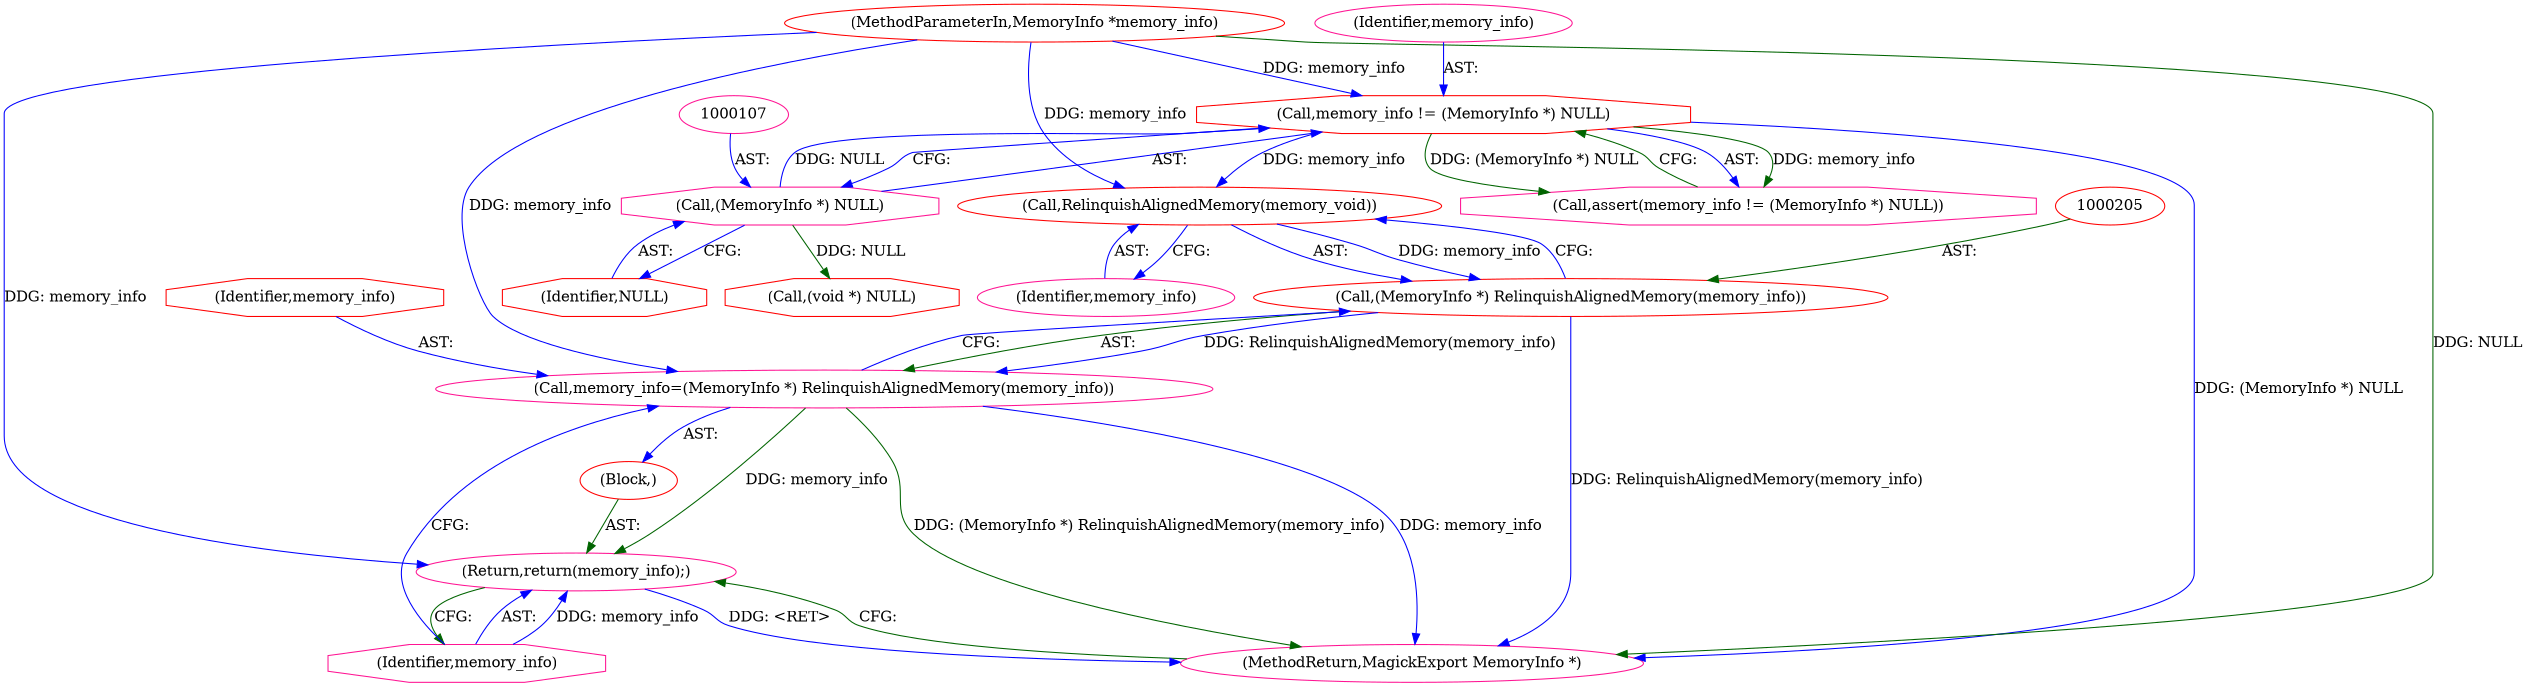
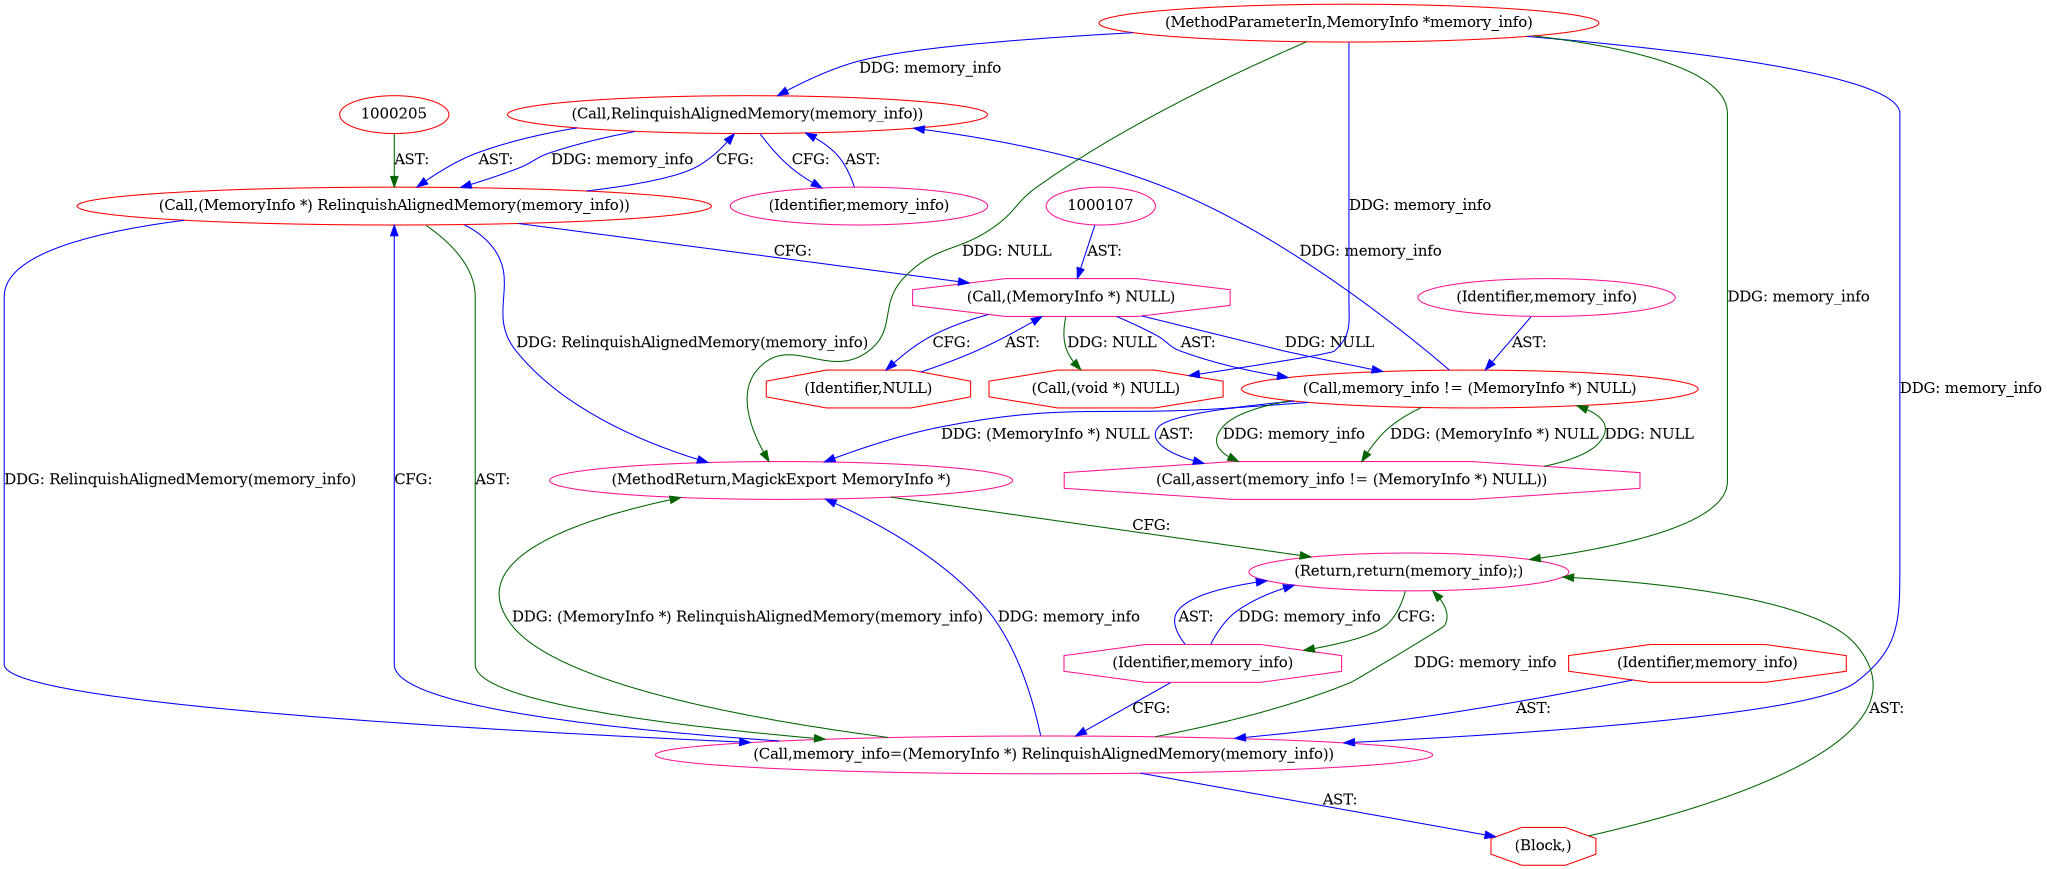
(1232, 67) -> (1349, 267)
(23, 101) -> (1727, 294)
(1444, 115) -> (1470, 389)
(1065, 142) -> (739, 253)
(1681, 160) -> (1649, 435)
(1200, 206) -> (748, 115)
(629, 480) -> (1543, 846)
(902, 651) -> none
